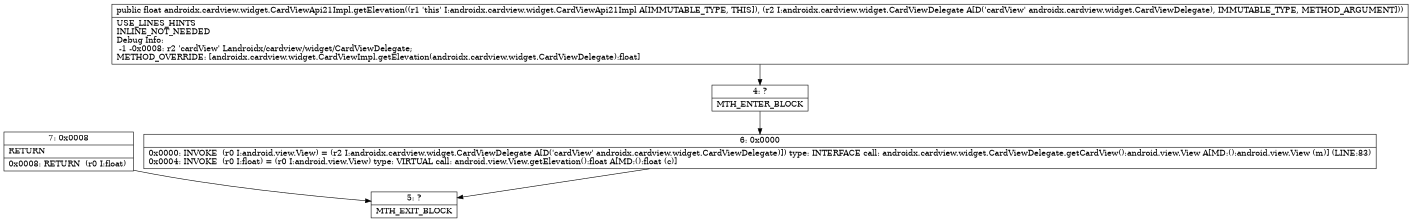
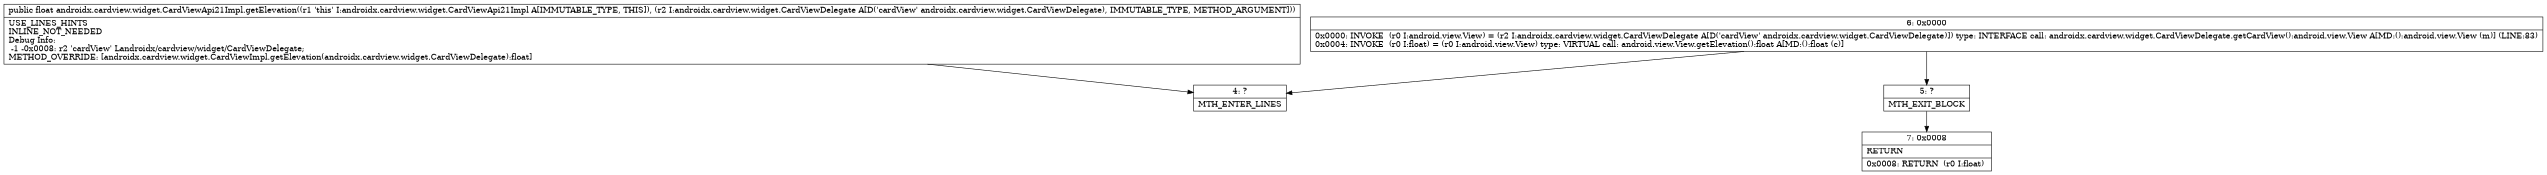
(760, 104) -> (1240, 104)
(760, 120) -> (1518, 72)
(249, 189) -> (1927, 119)
